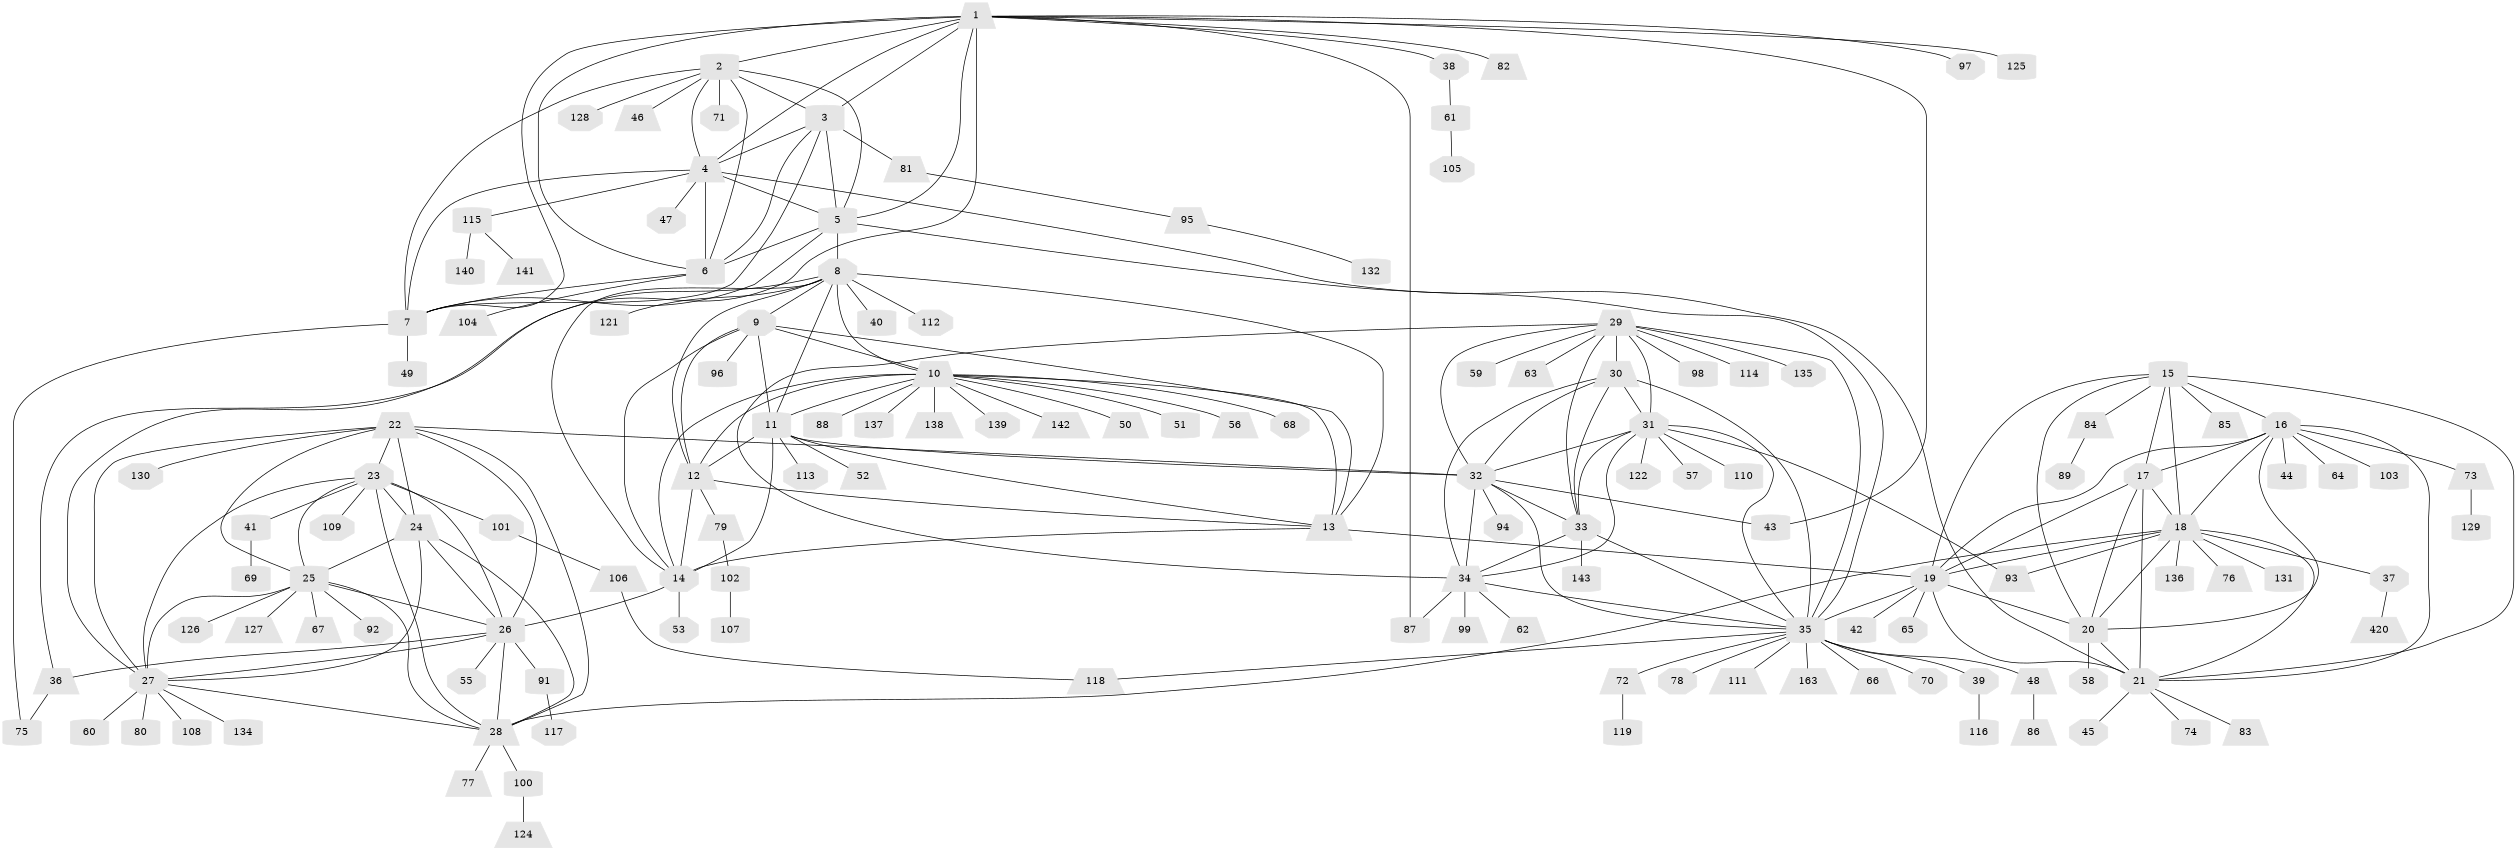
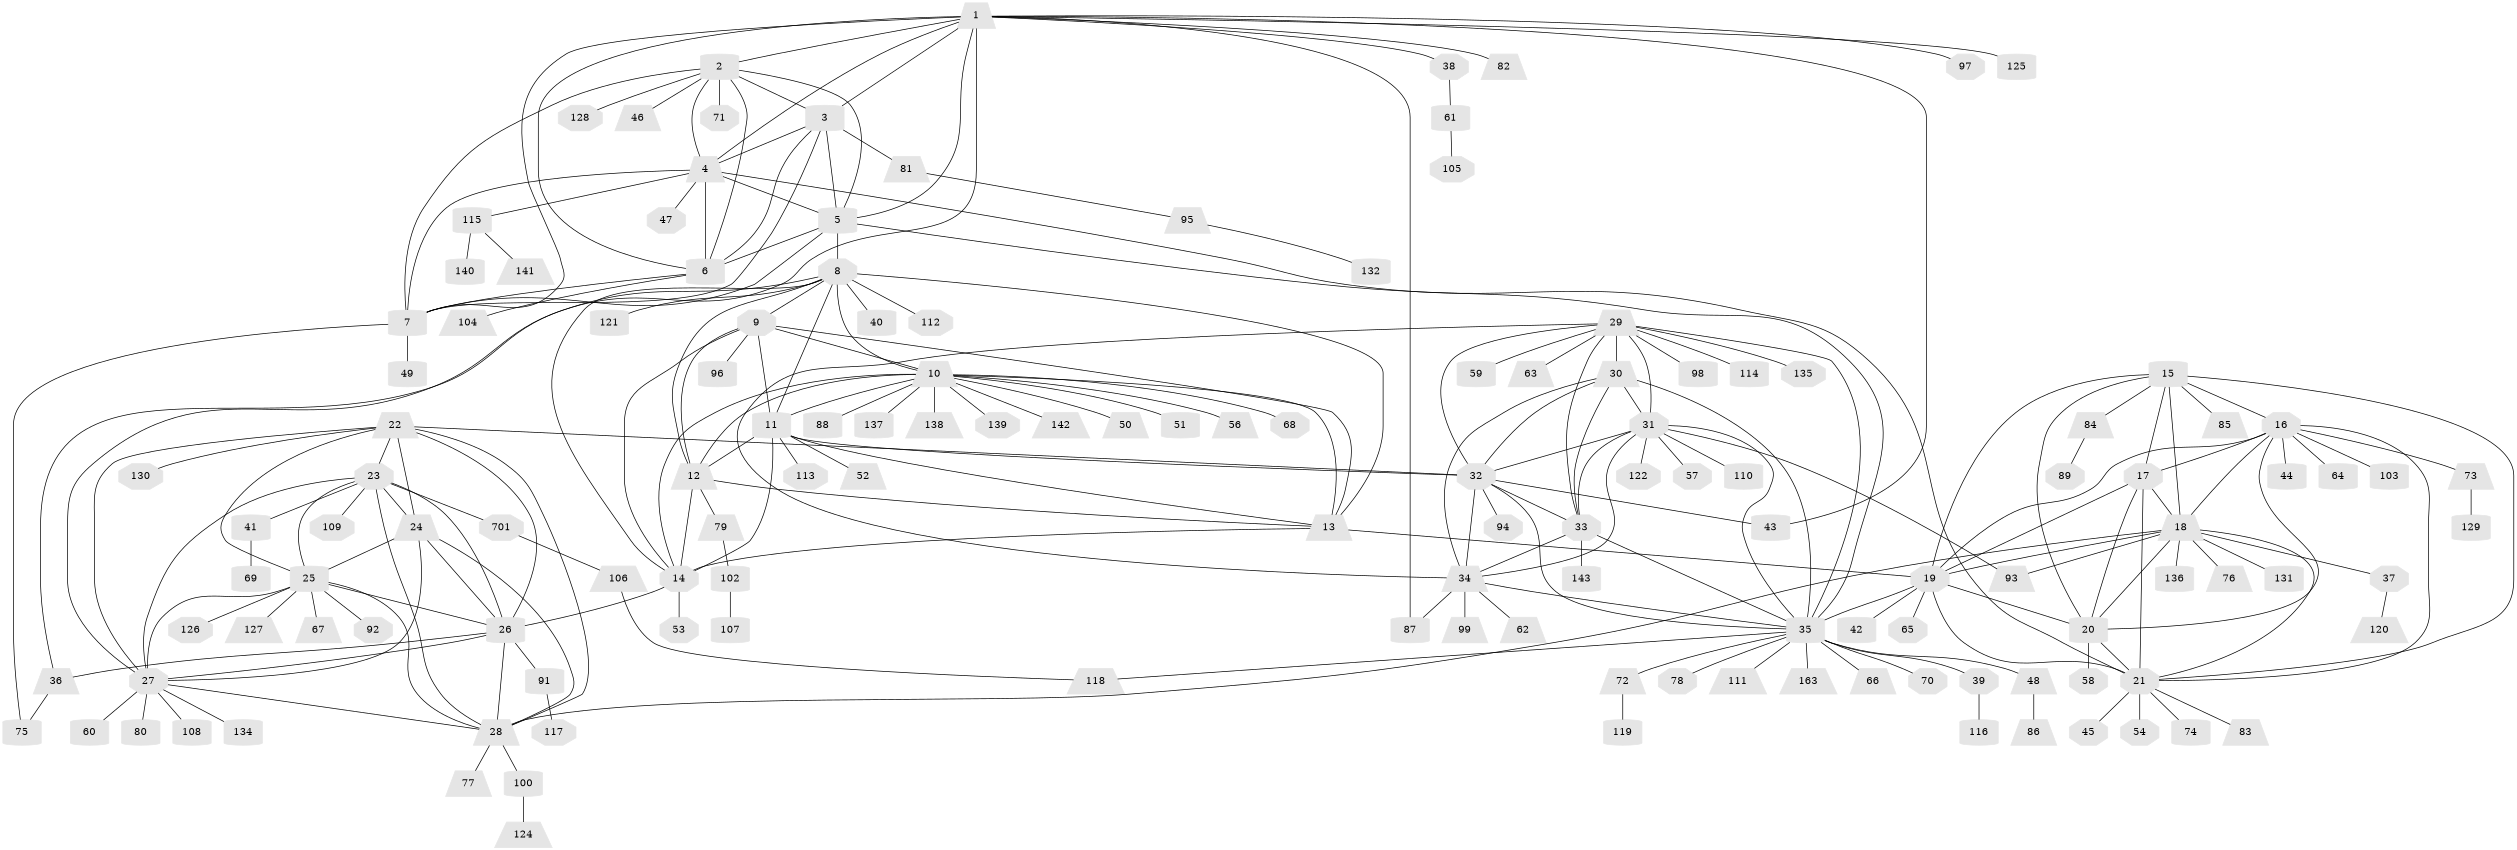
(501, 528) -> (501, 528)
(2379, 630) -> (2379, 630)
(466, 681) -> none
none -> (2140, 732)
